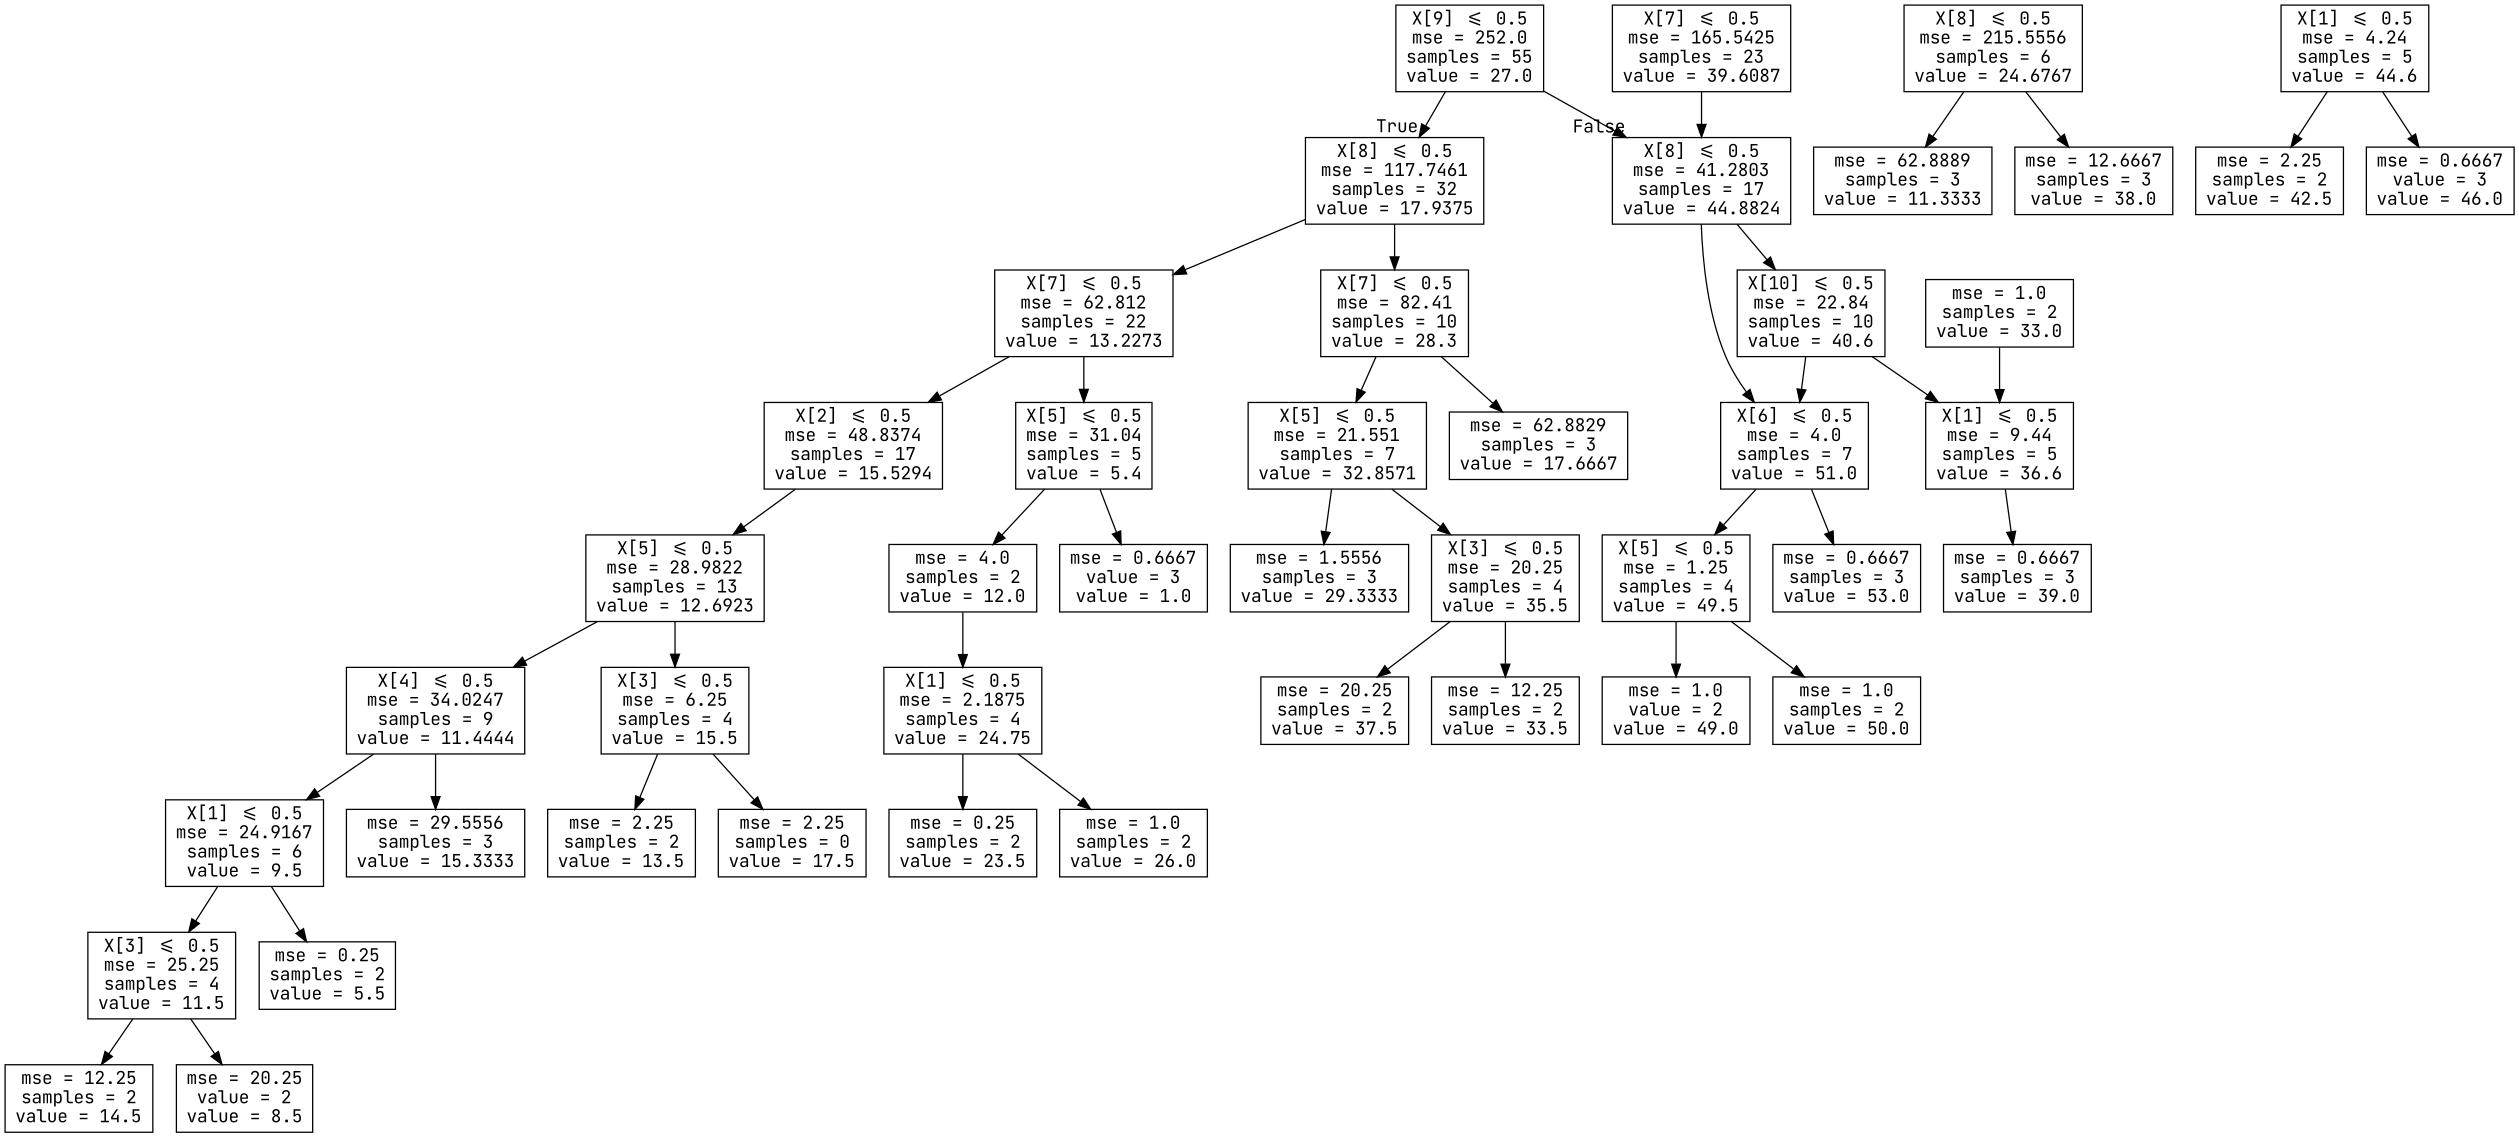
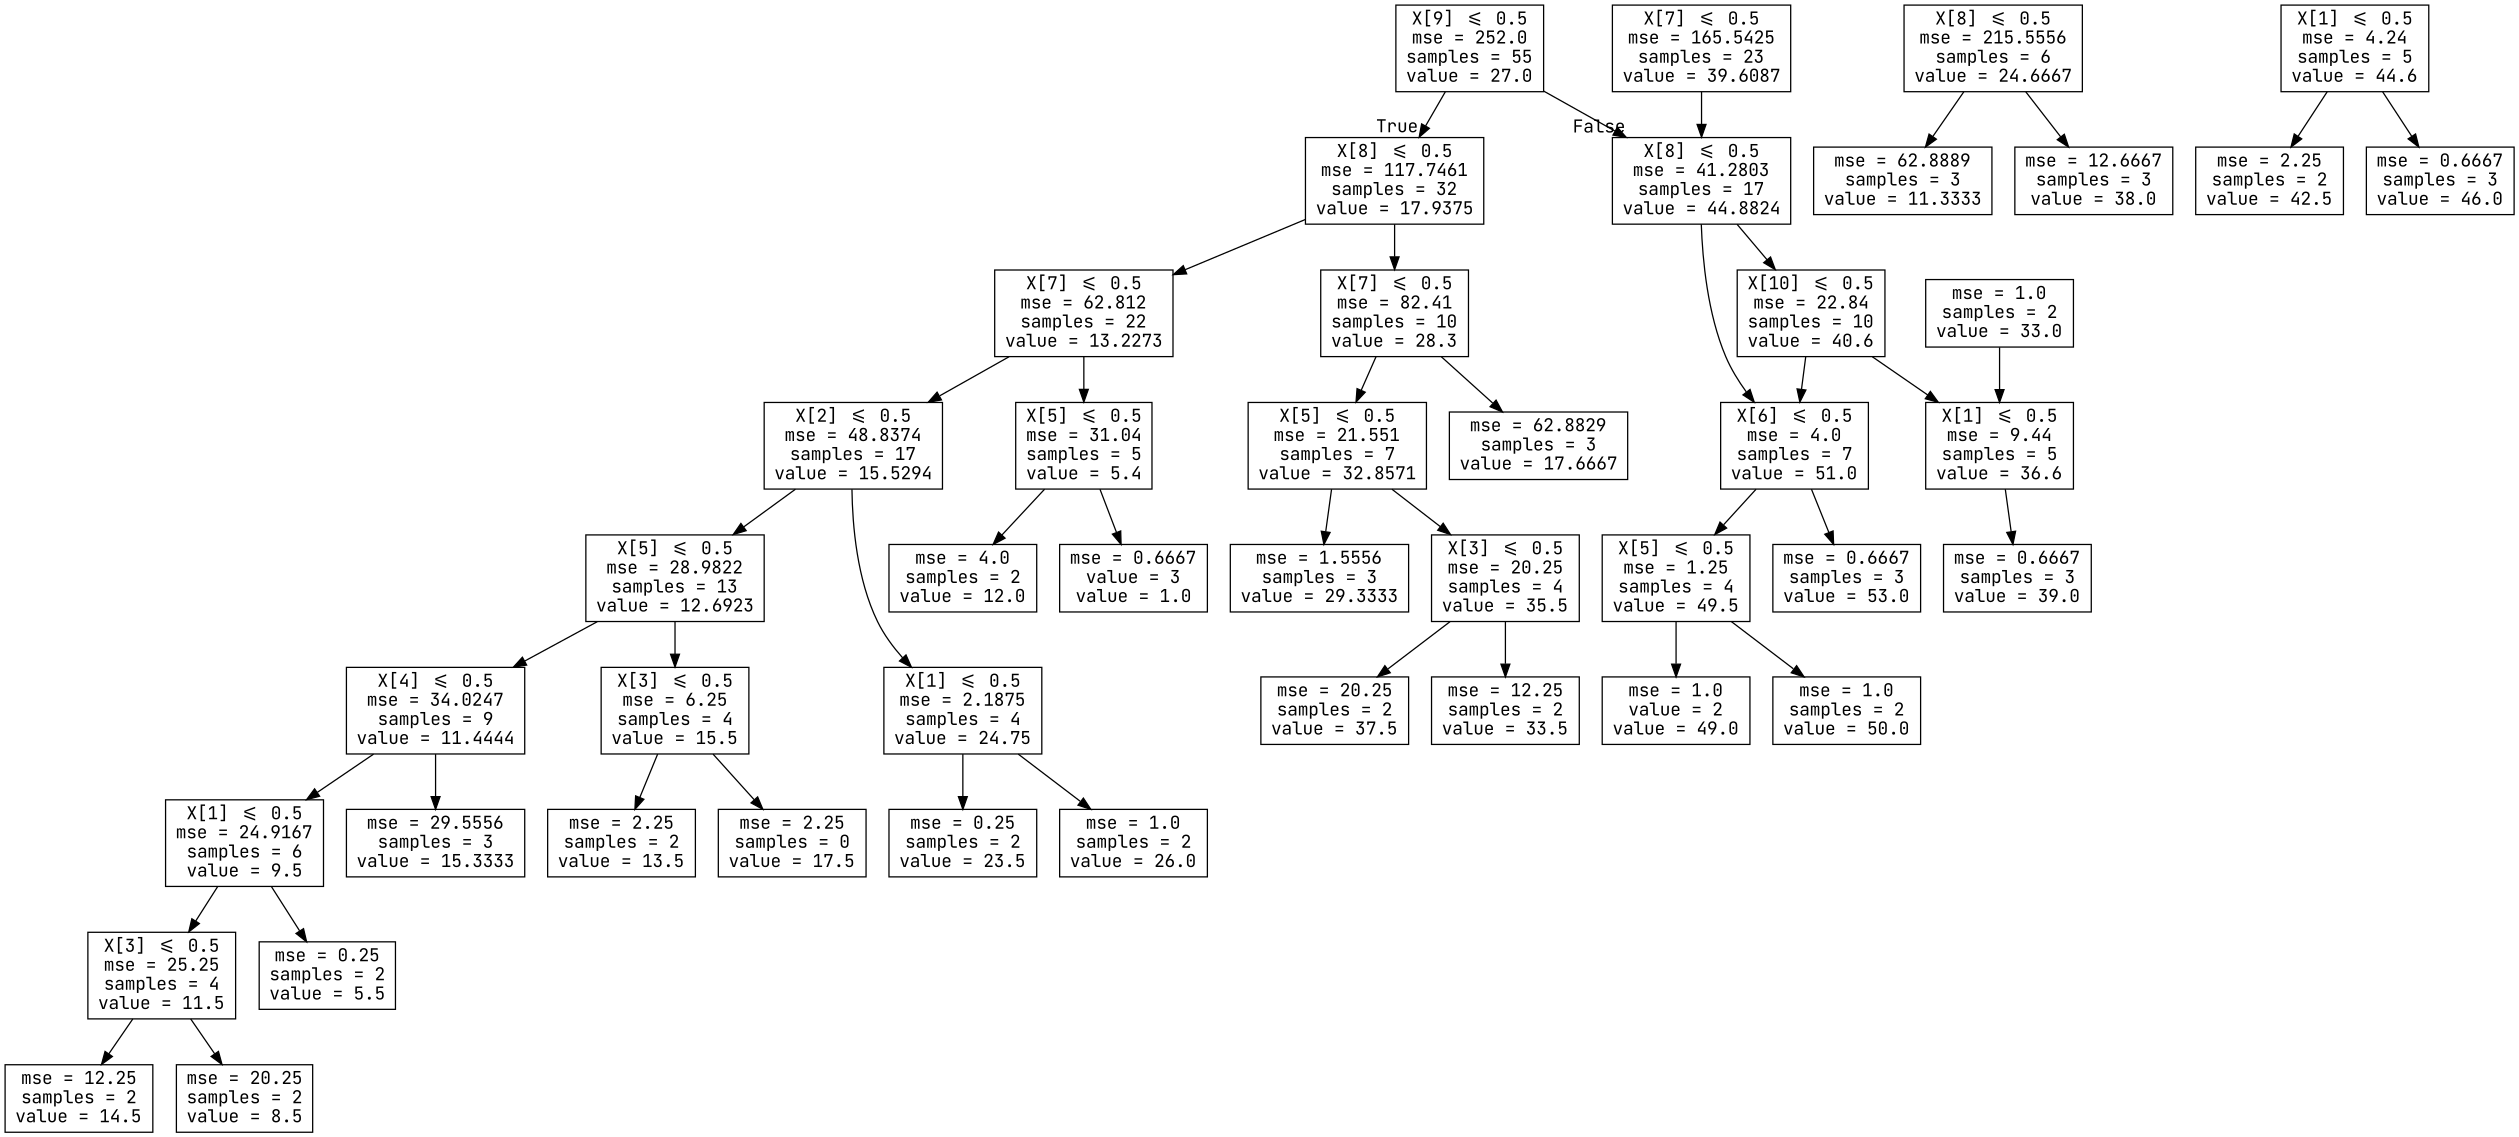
(1993, 48) -> (1993, 48)
(2440, 181) -> (2440, 181)
(963, 633) -> (862, 579)
(245, 1098) -> (245, 1098)
